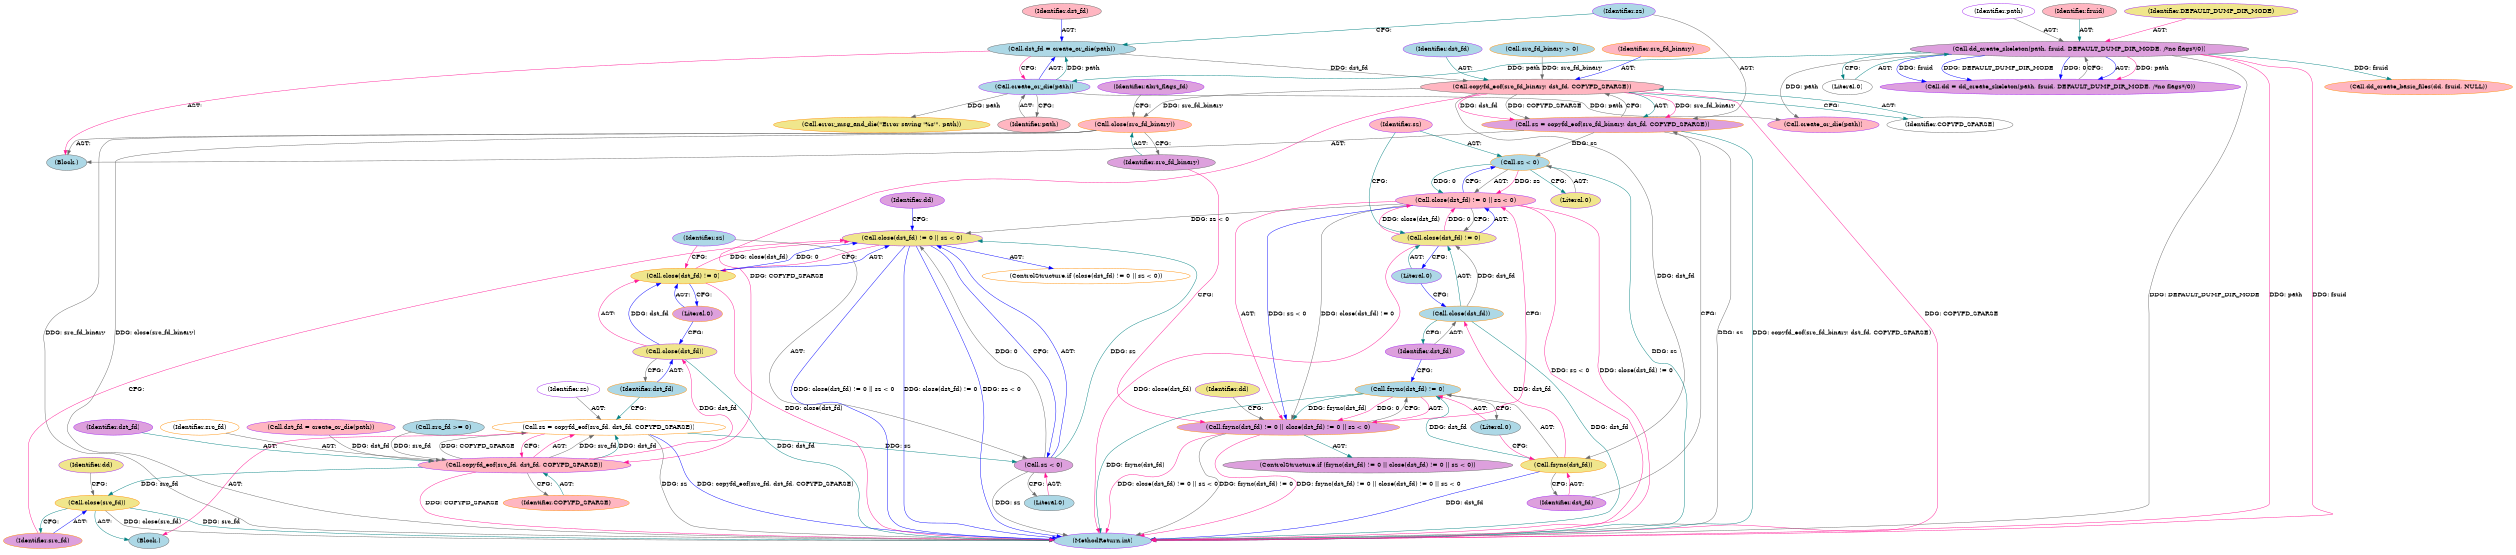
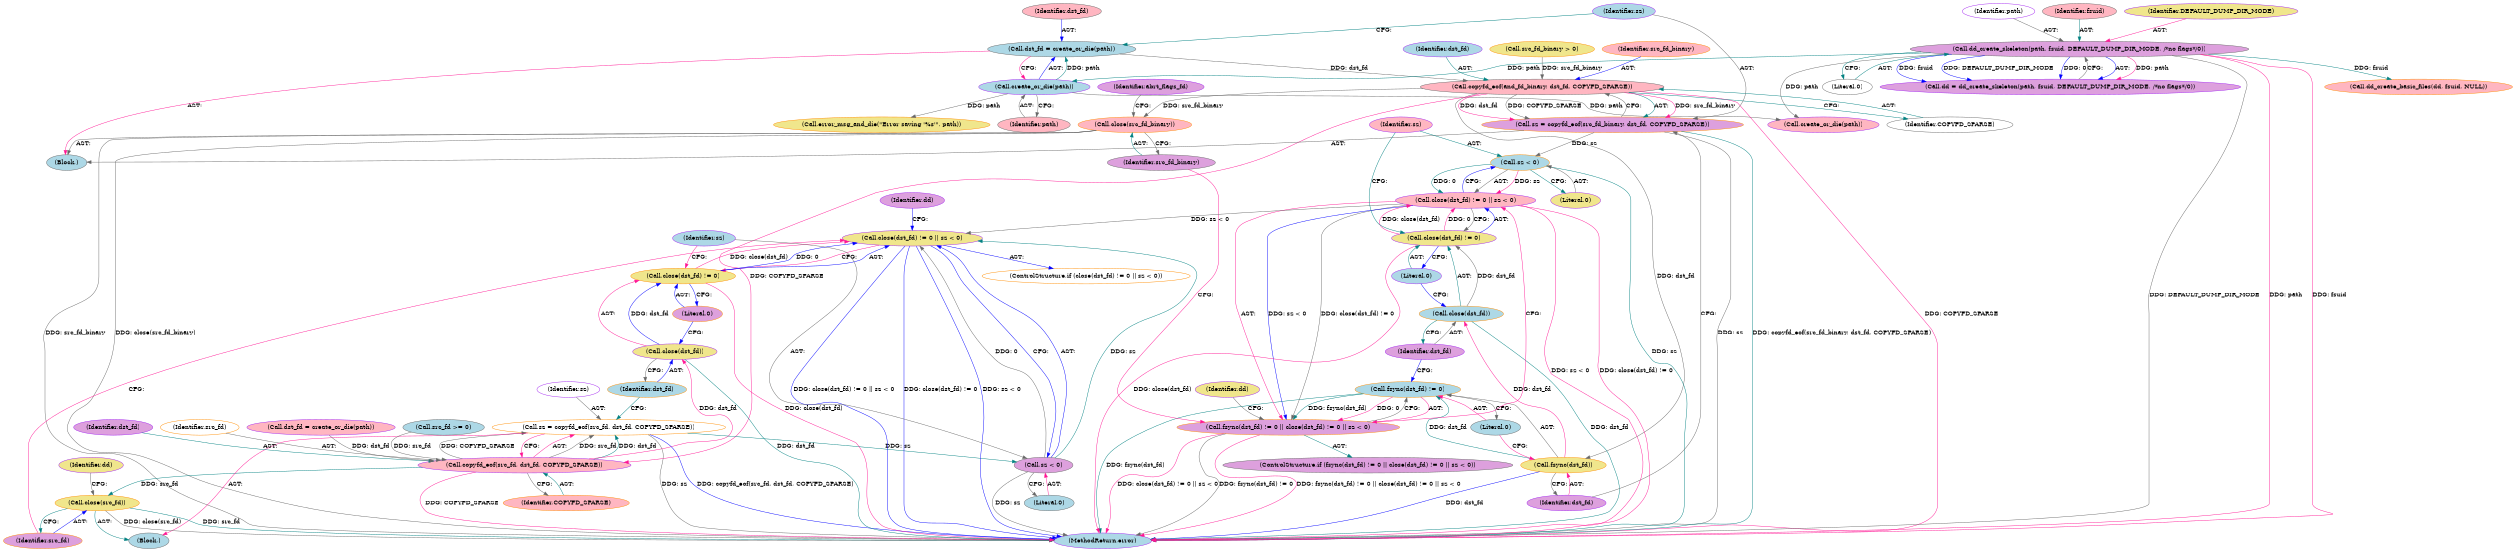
(1542, 49) -> (1542, 49)
(1542, 87) -> (1542, 87)
(1103, 541) -> (1103, 541)
